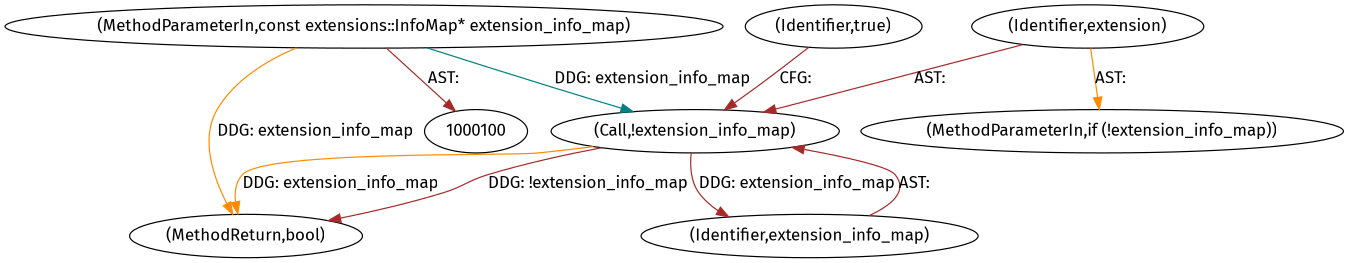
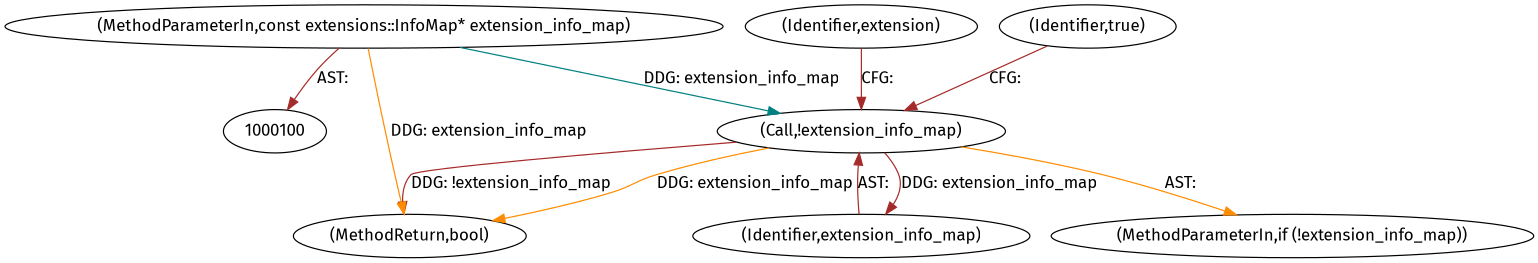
(1094, 73) -> (1095, 173)
(932, 79) -> (880, 79)
